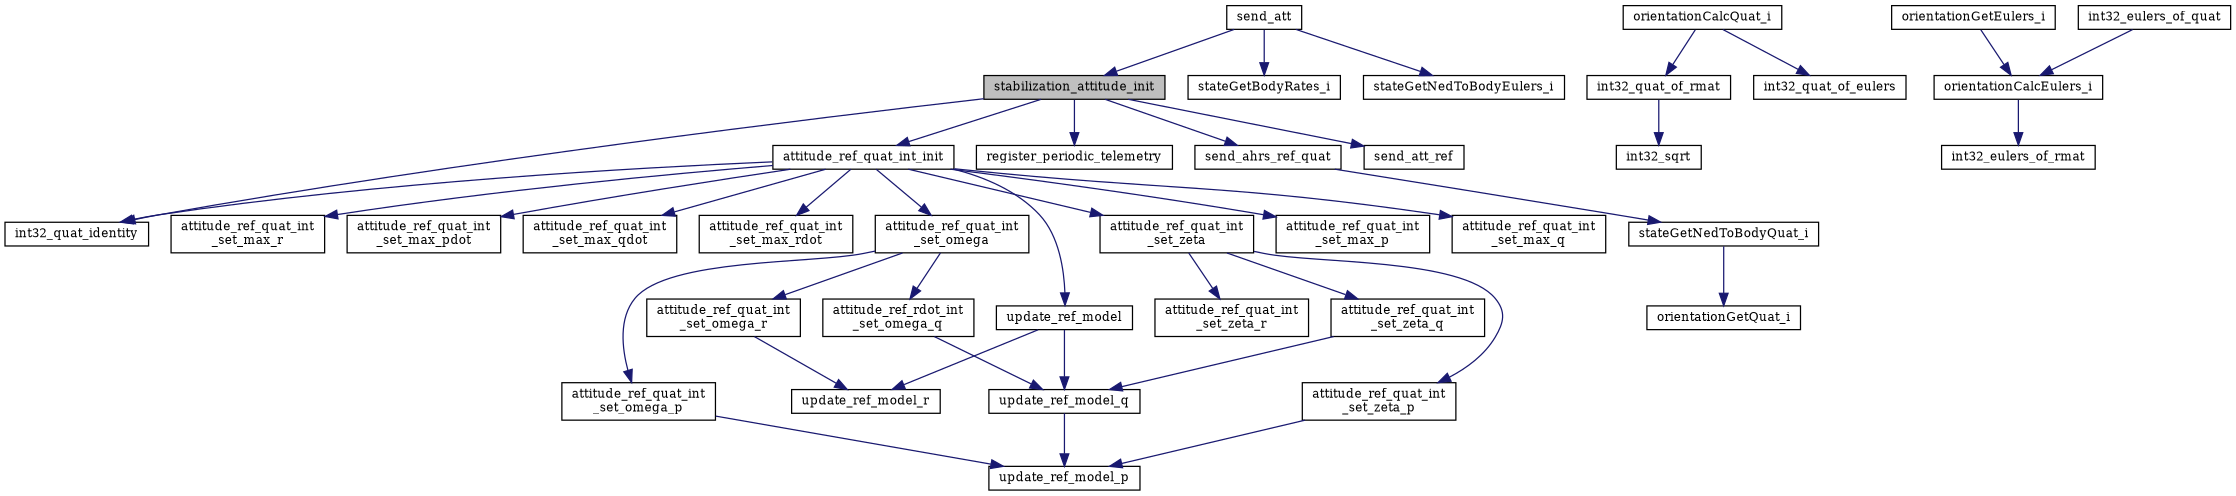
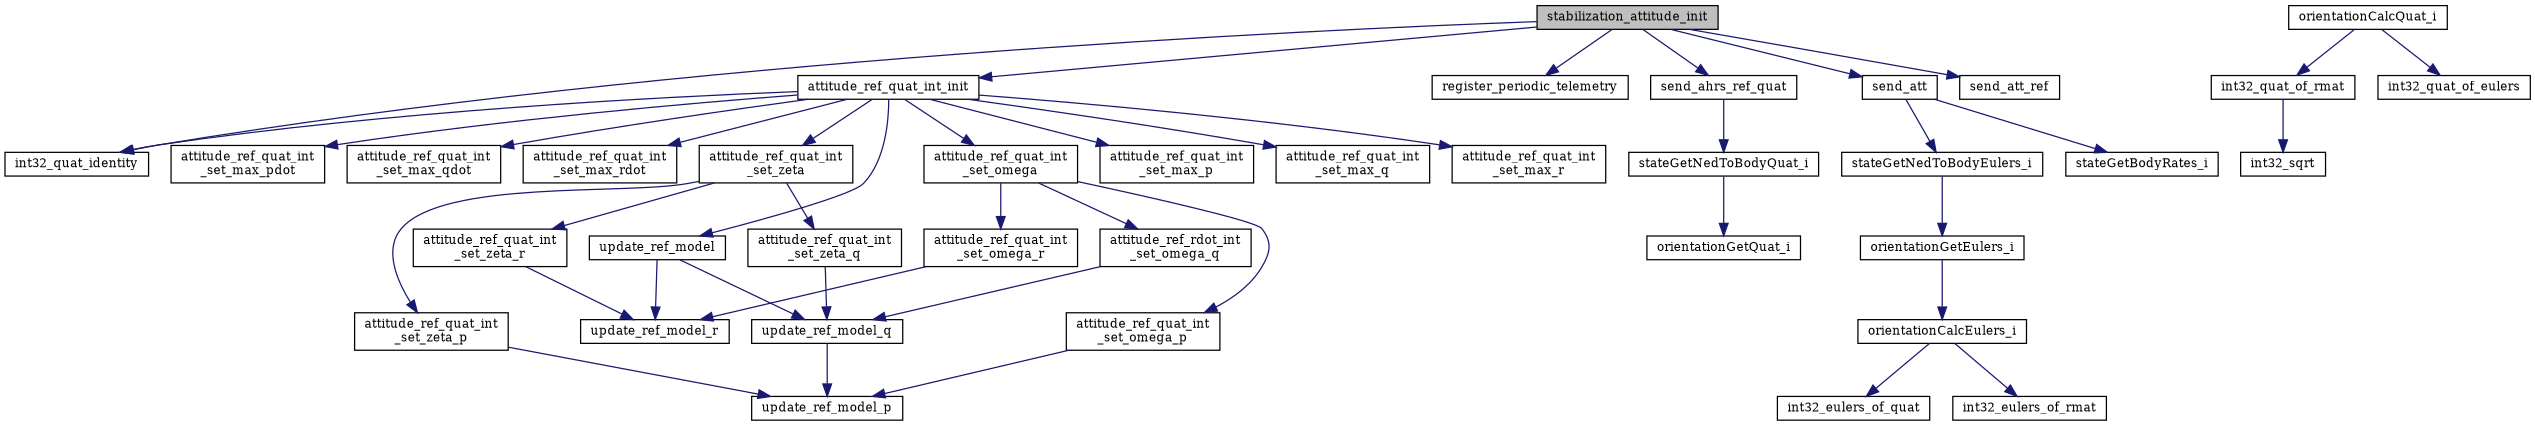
(1175, 50) -> (1760, 52)
(2092, 50) -> (1903, 366)
none -> (1942, 200)
none -> (574, 290)
